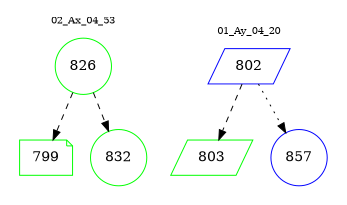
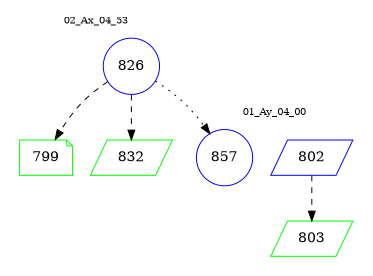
(249, 31) -> (275, 112)
(83, 66) -> (131, 66)
(270, 104) -> (174, 95)
(119, 158) -> (131, 158)
